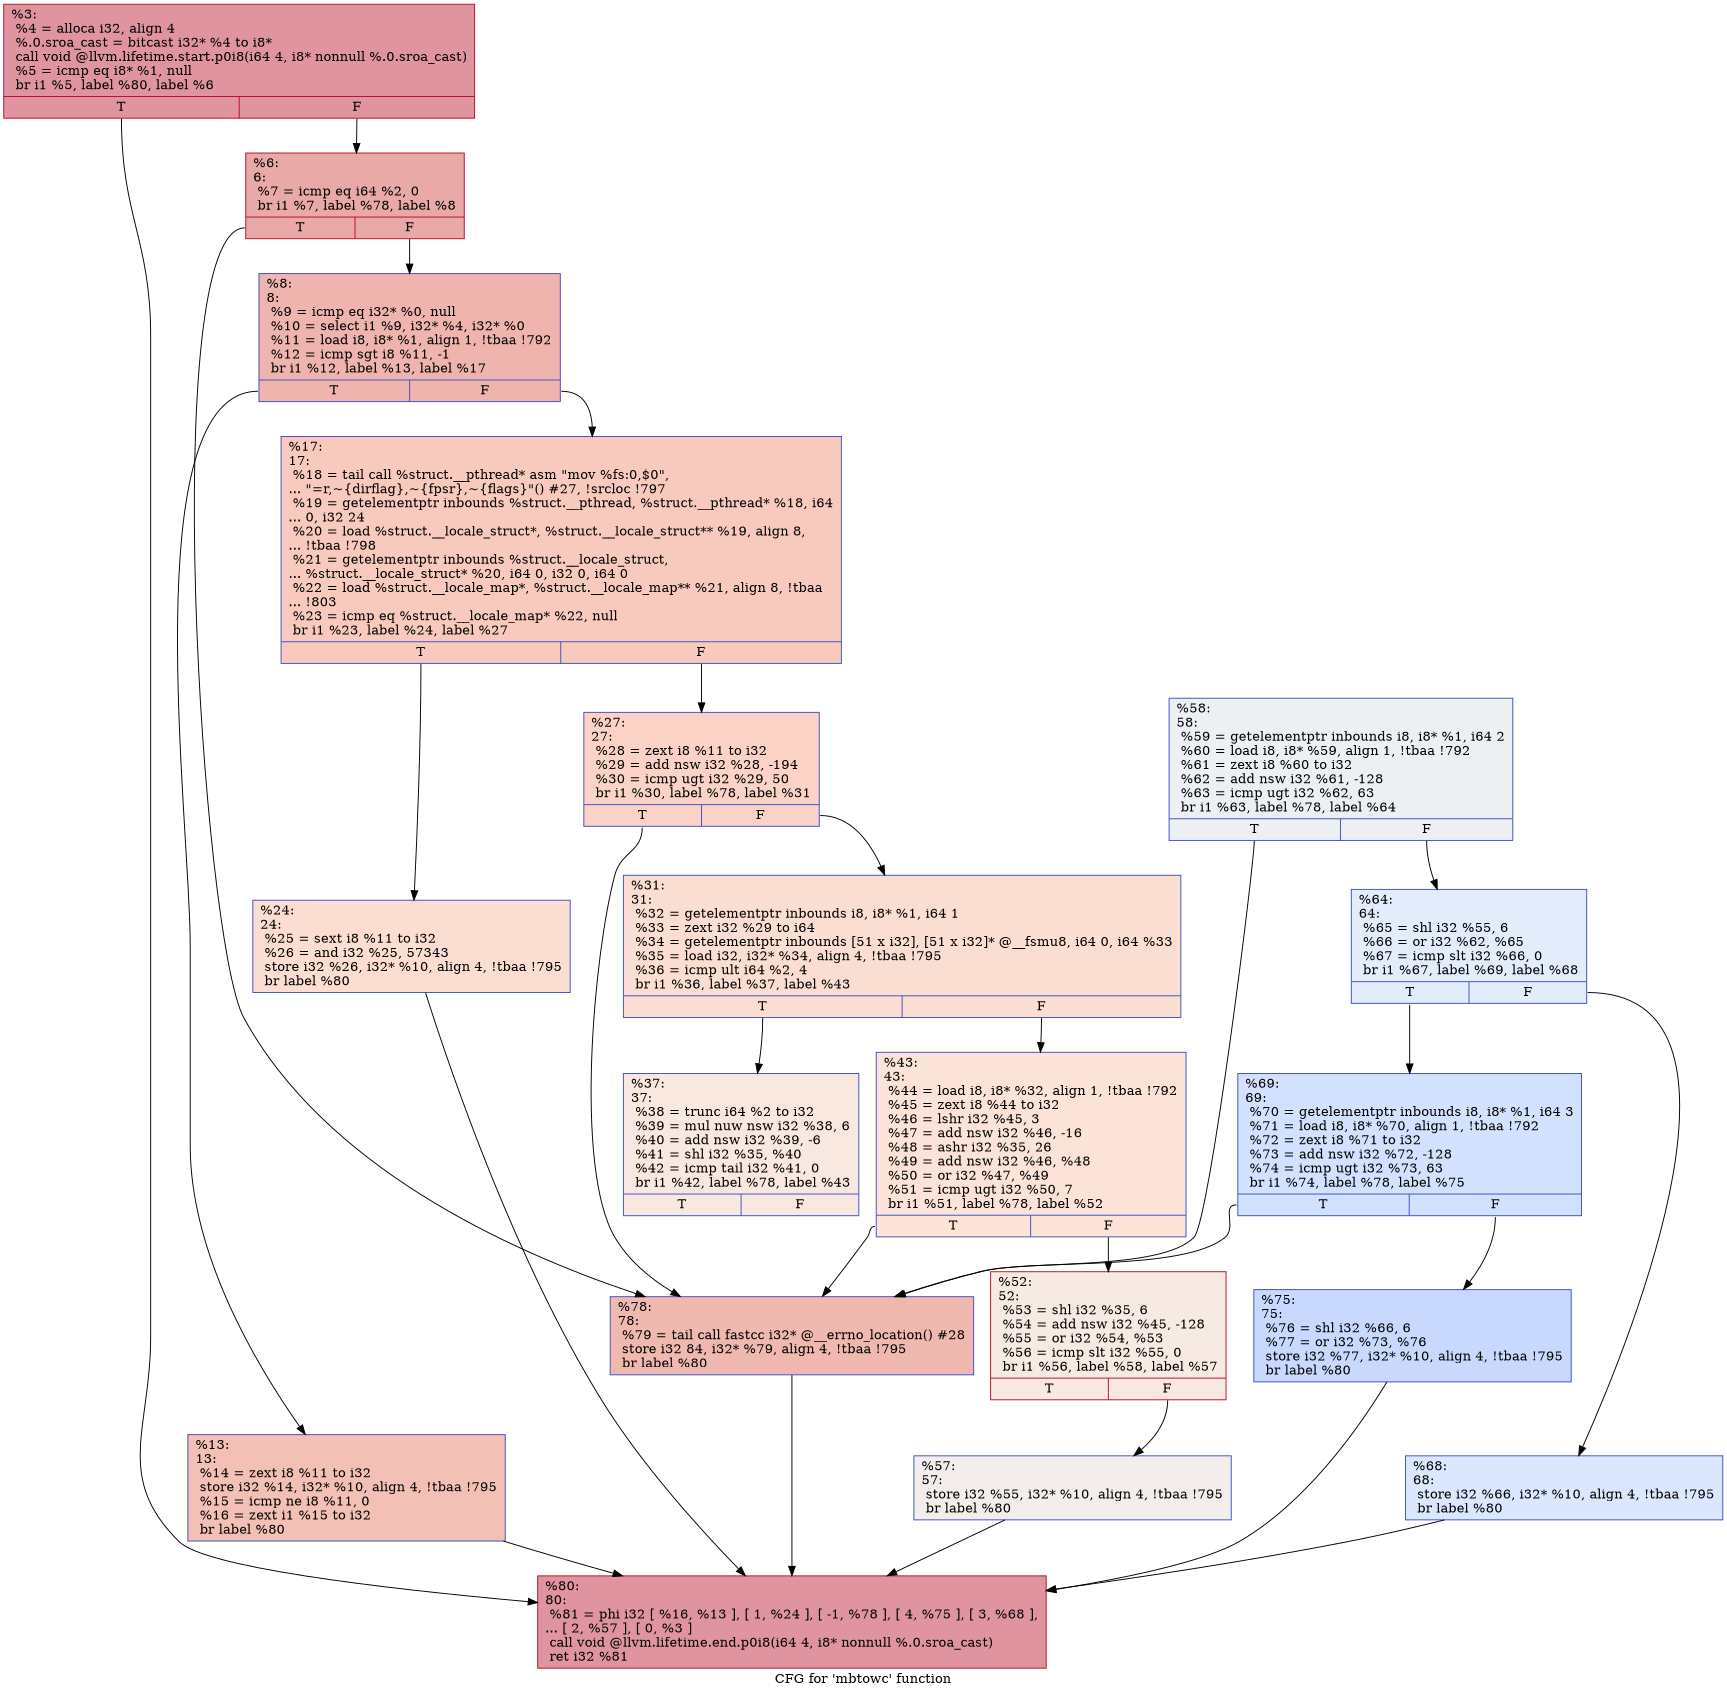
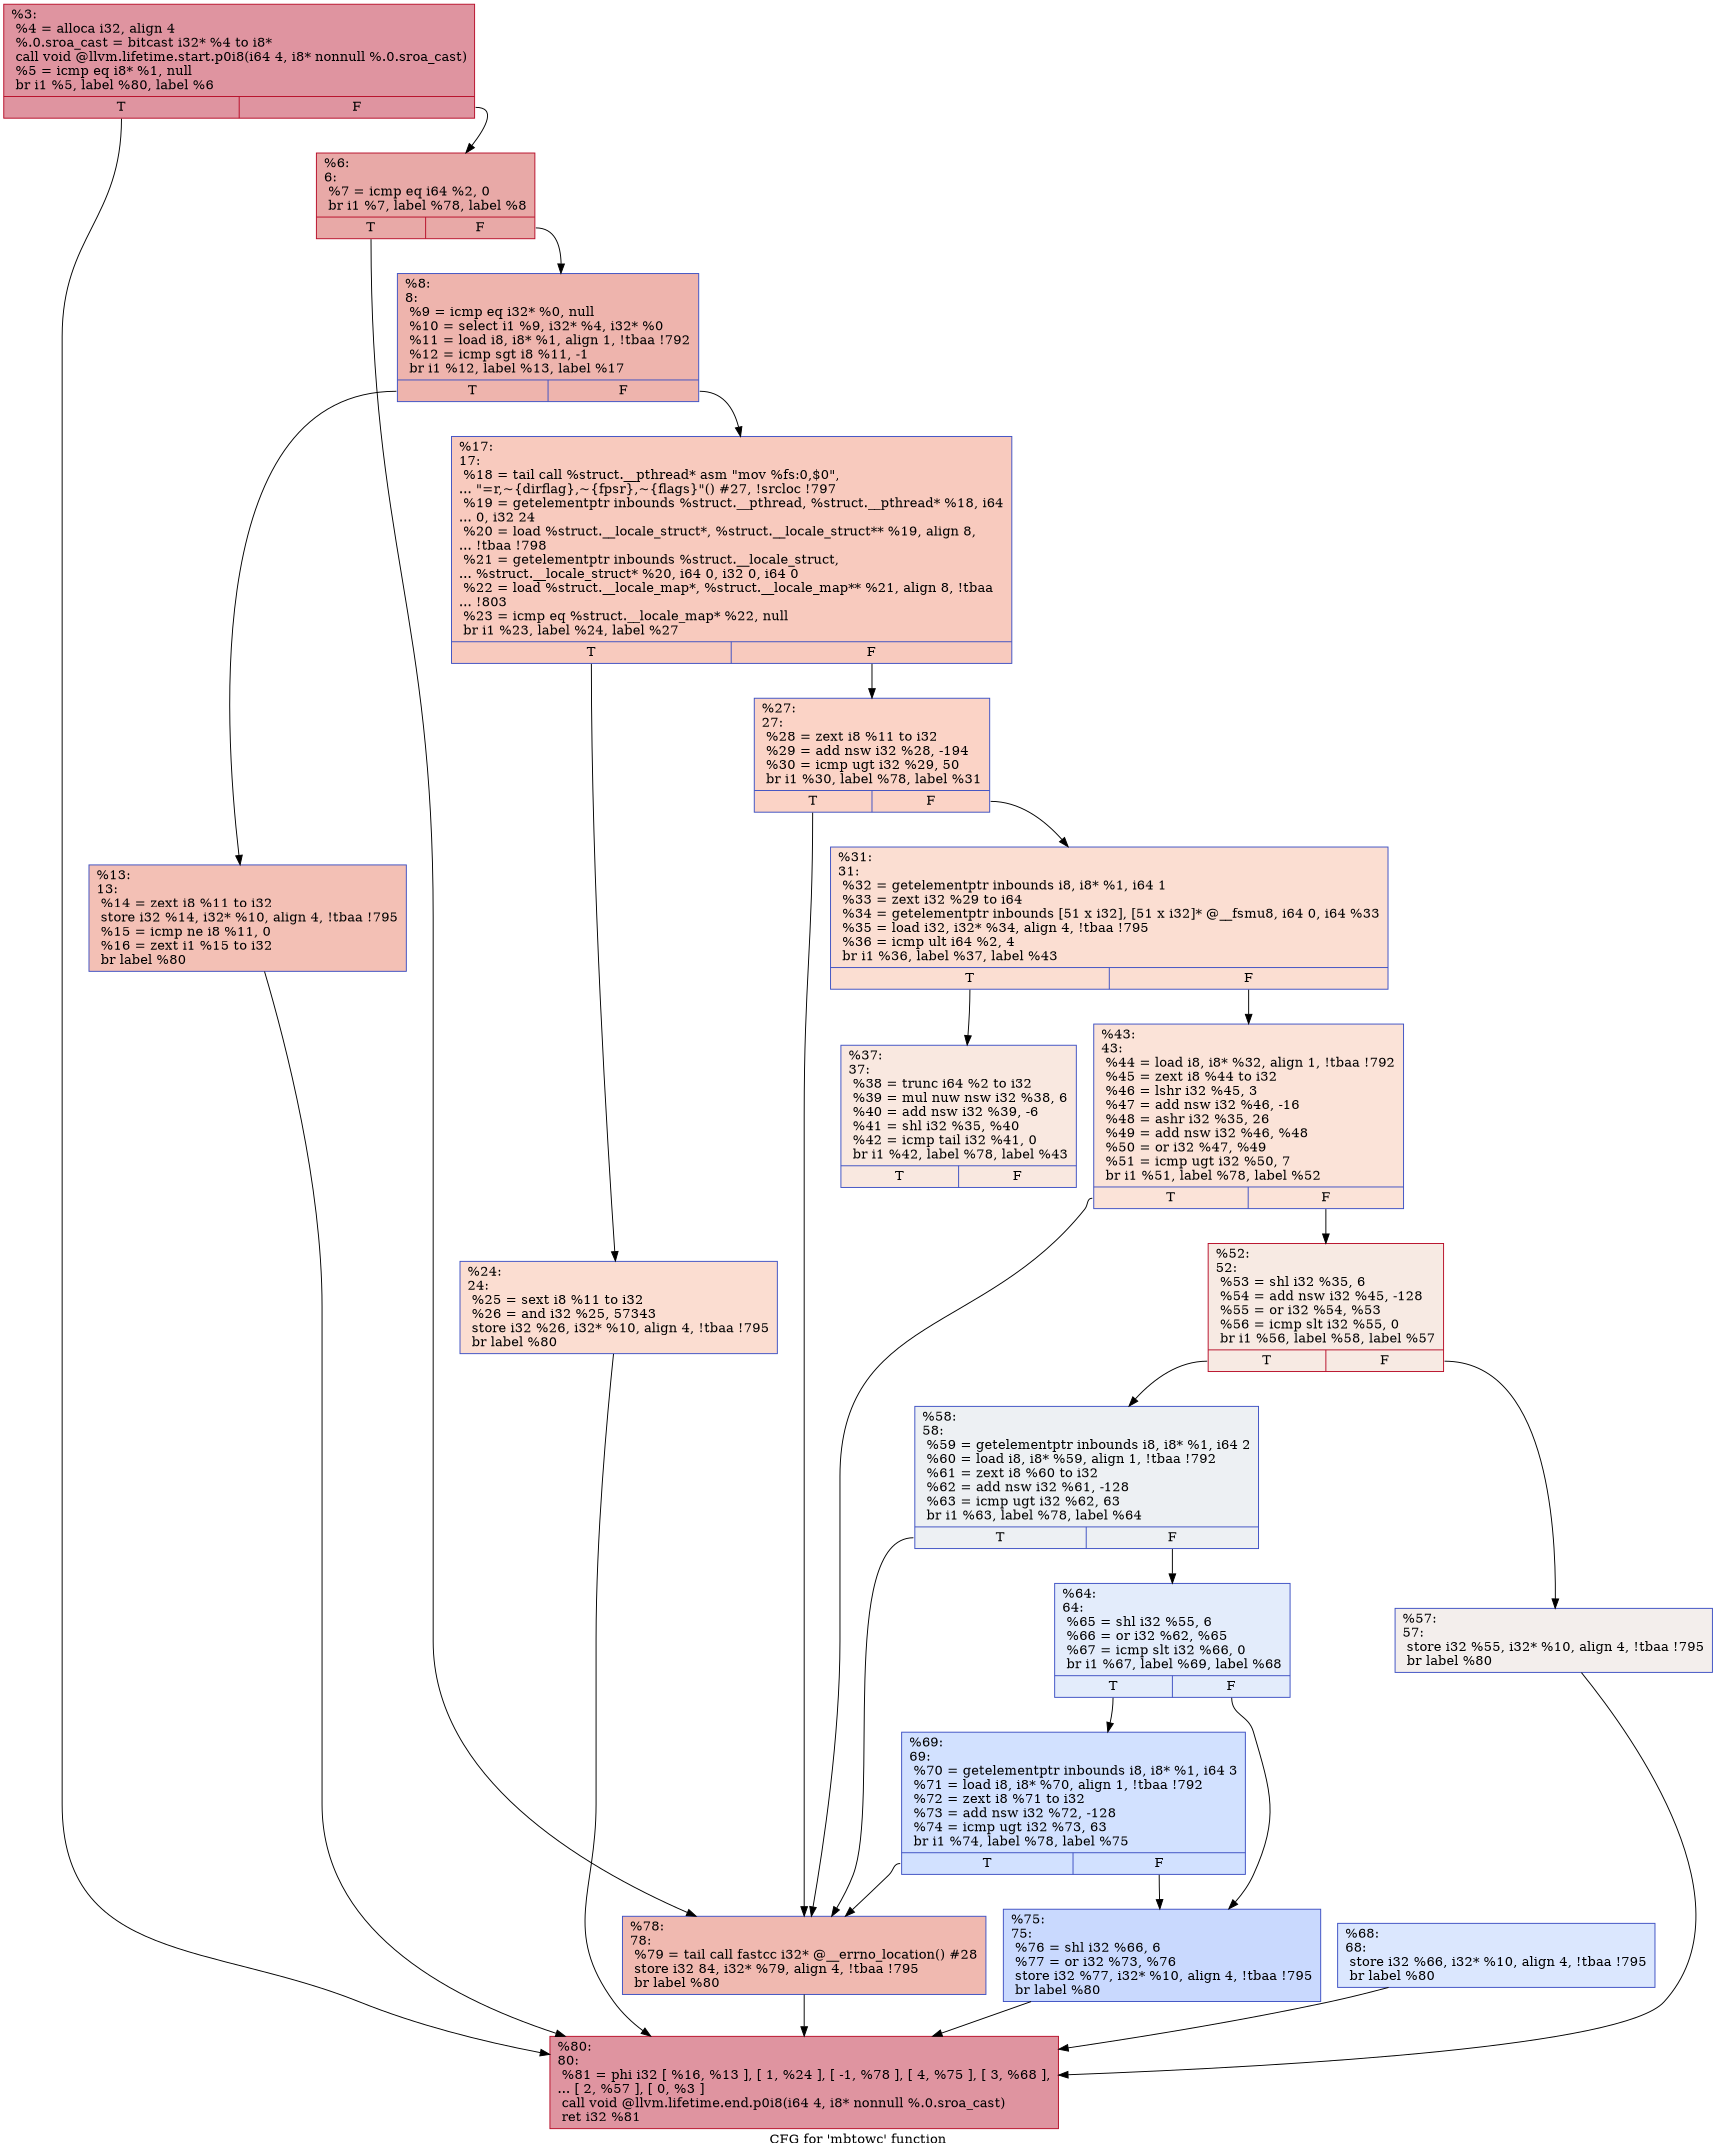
(1667, 1201) -> (1269, 1799)
none -> (1167, 1372)
